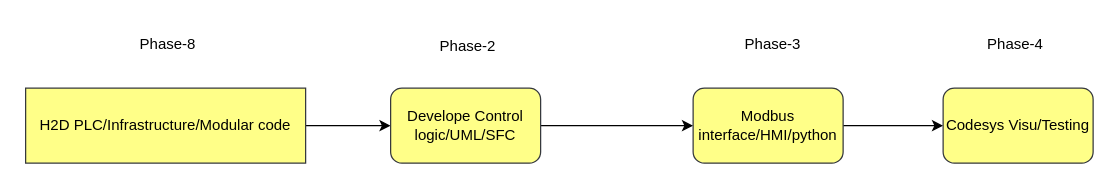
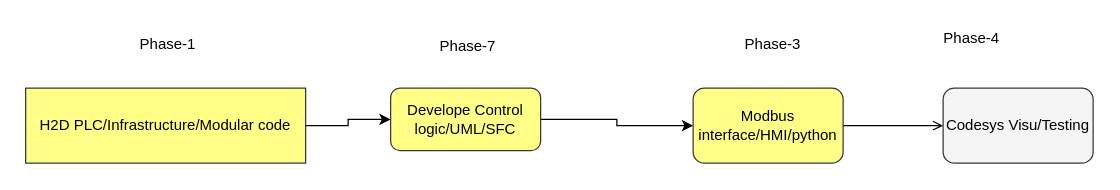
(168, 44) -> (168, 44)
(1016, 44) -> (972, 38)
(468, 47) -> (468, 47)
(466, 126) -> (466, 119)
(933, 126) -> (935, 126)
(1018, 126) -> (1018, 126)
